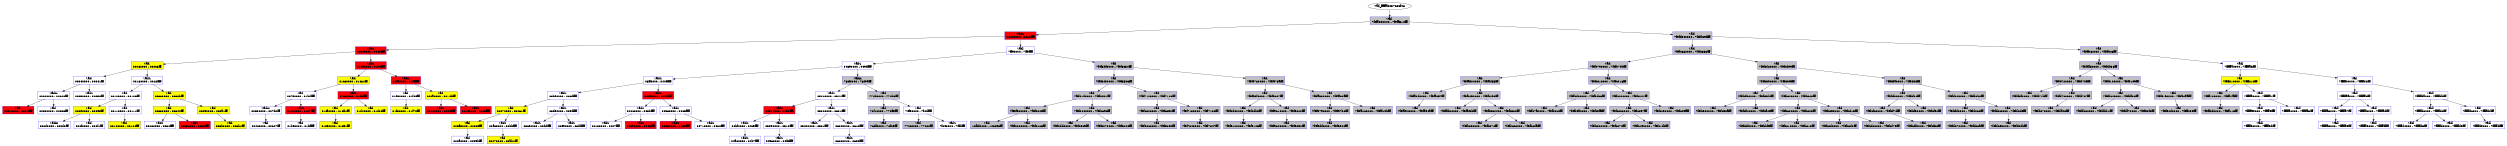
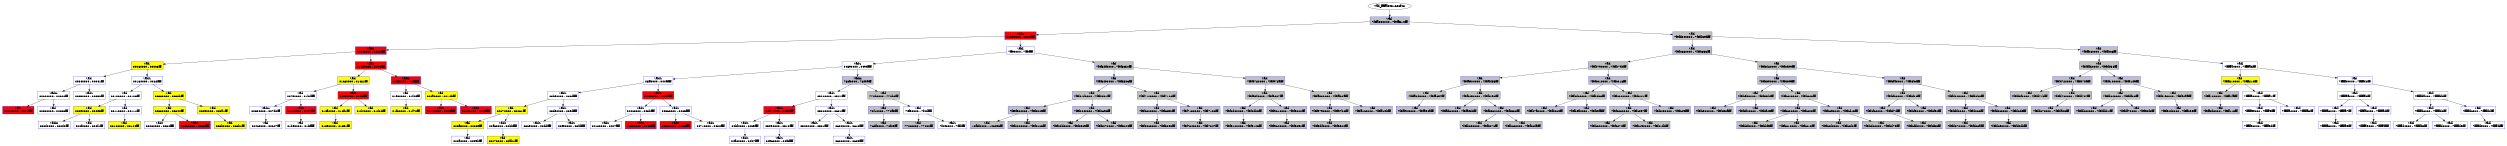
(1390, 6) -> (1390, 6)
